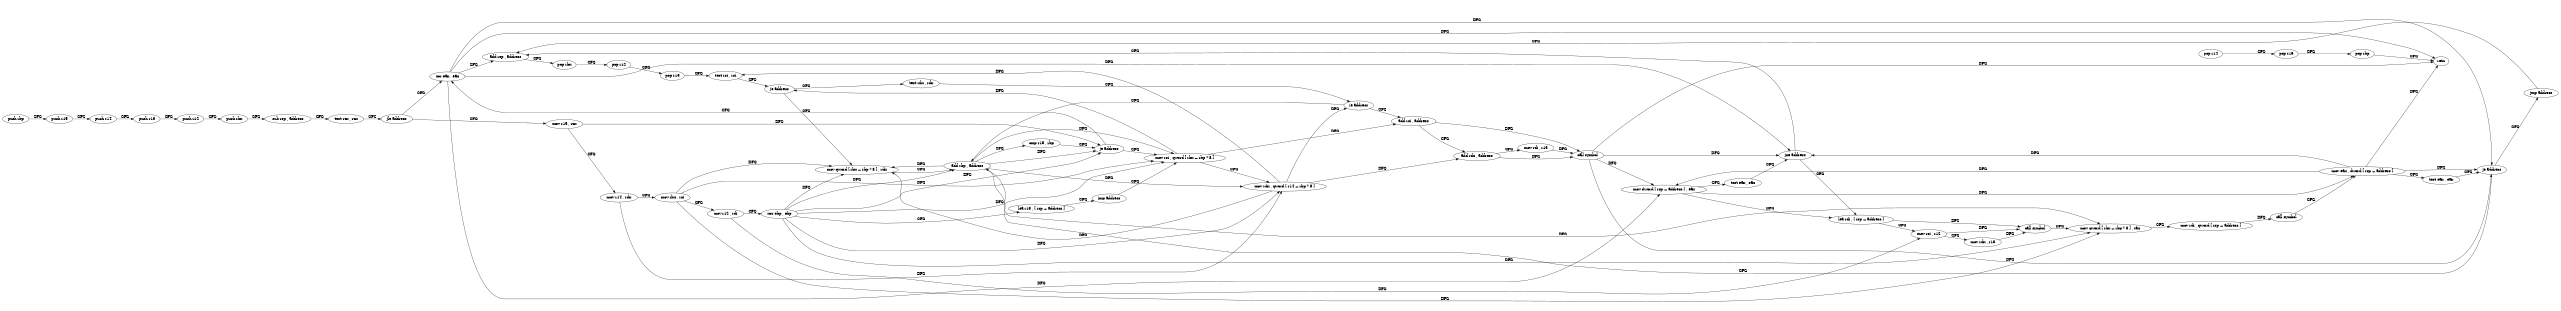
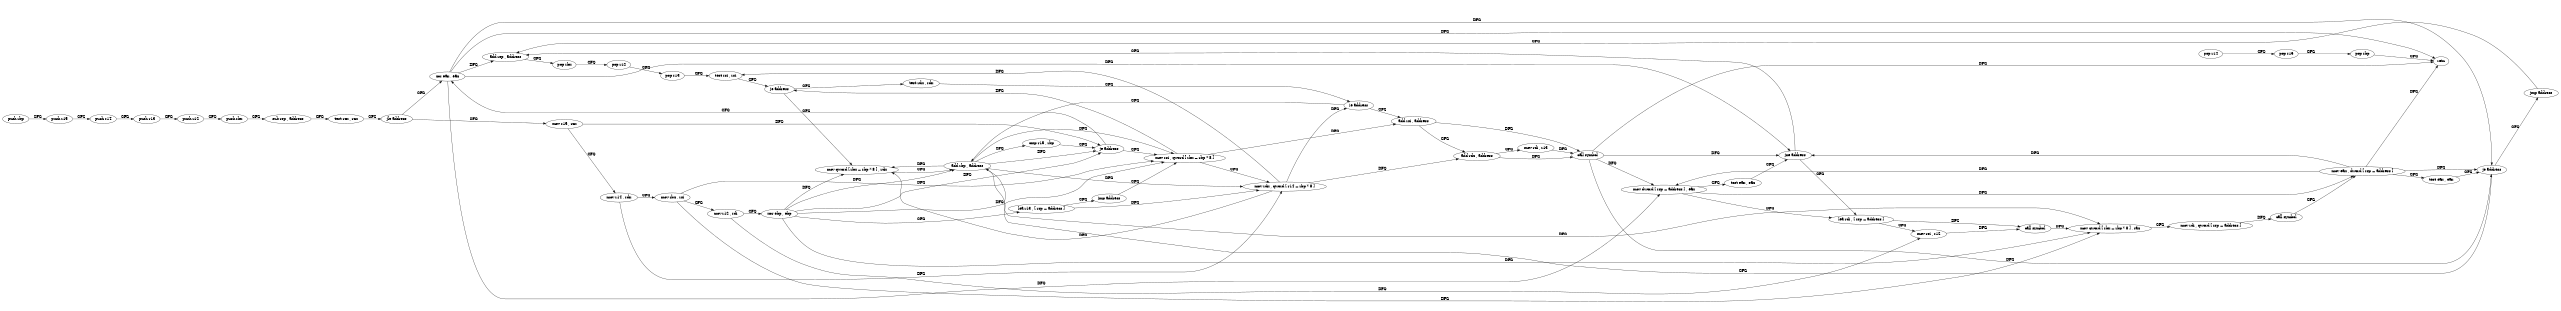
(474, 65) -> (474, 65)
(749, 165) -> none
(1983, 242) -> none
(1033, 249) -> (1166, 202)
